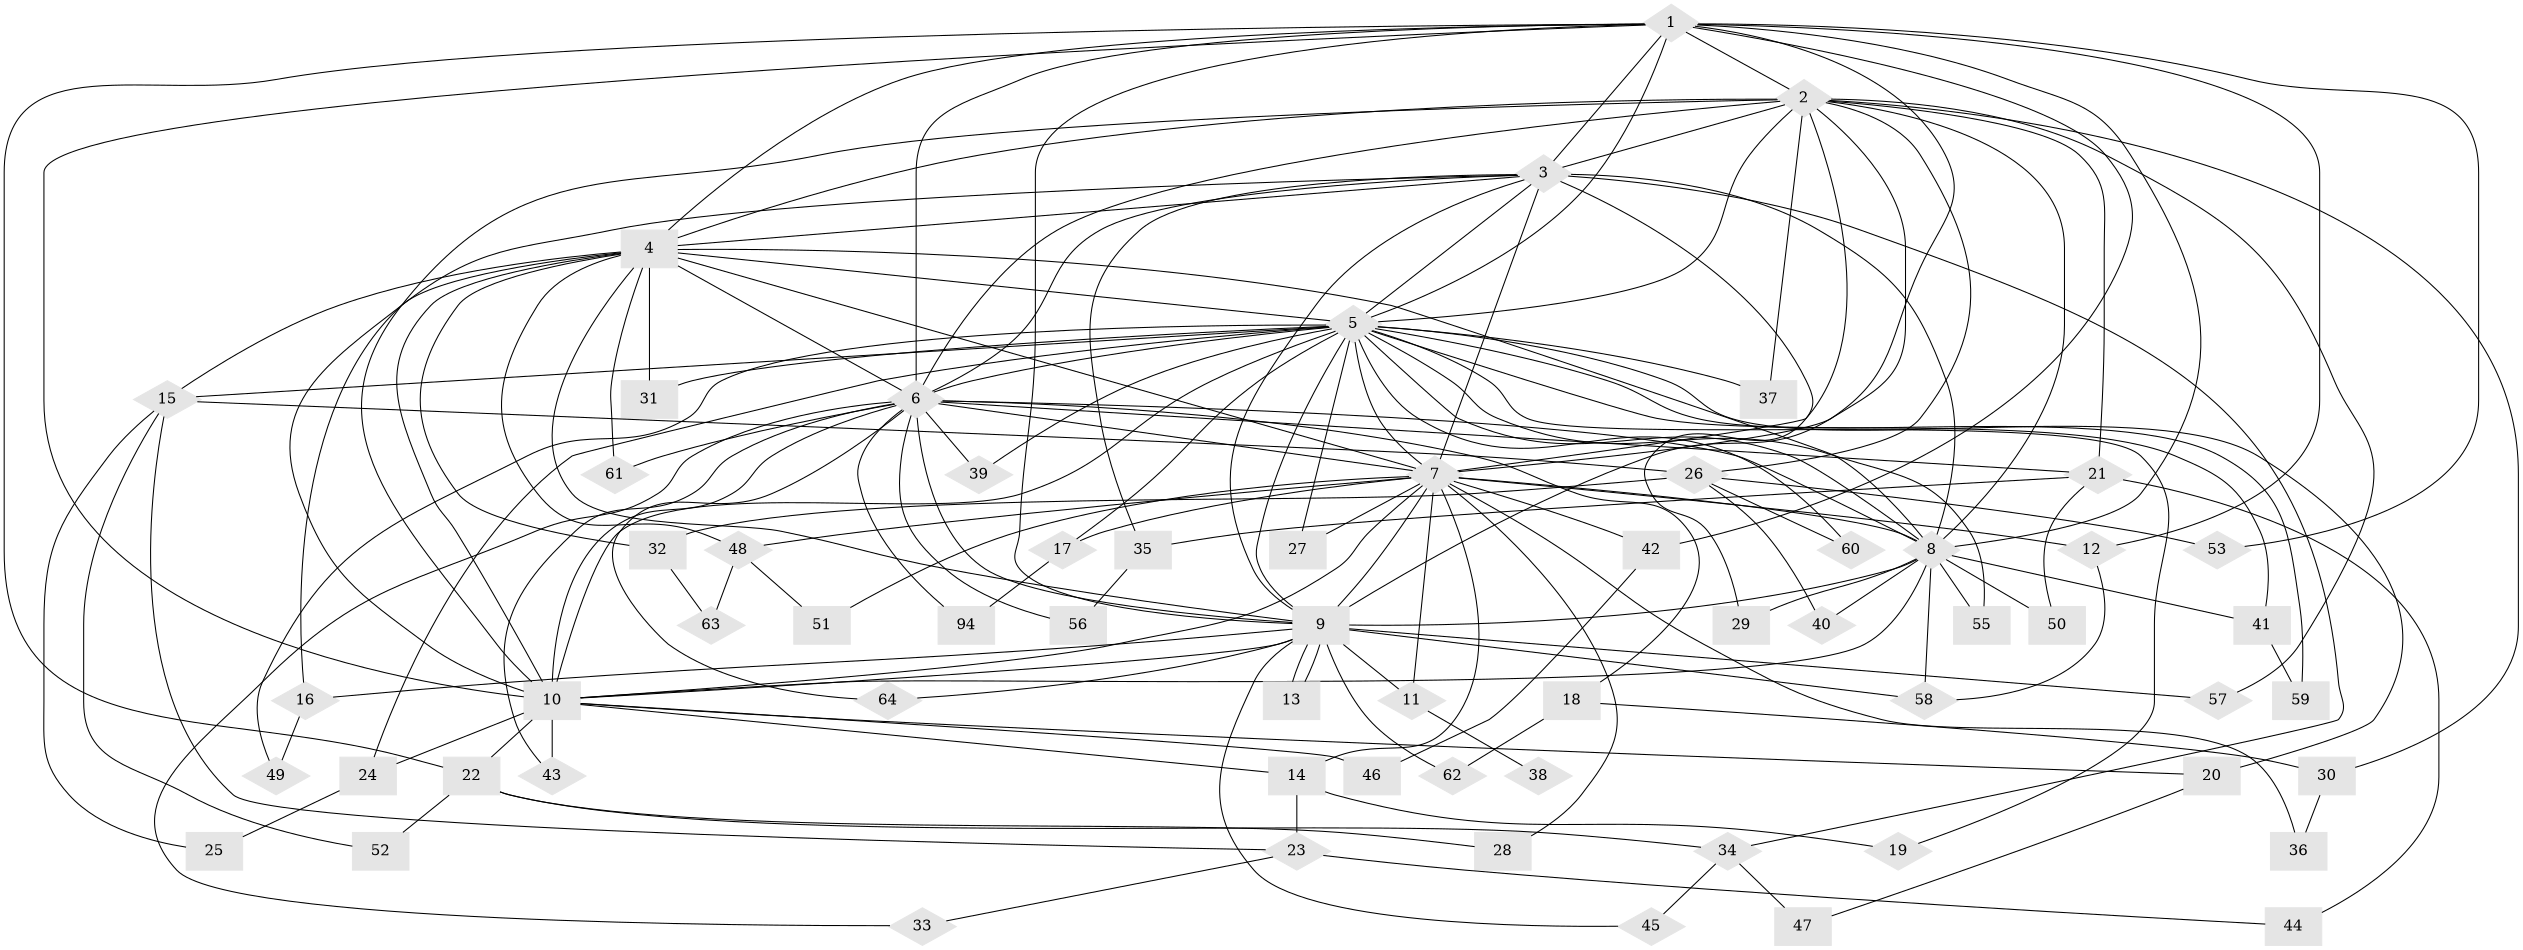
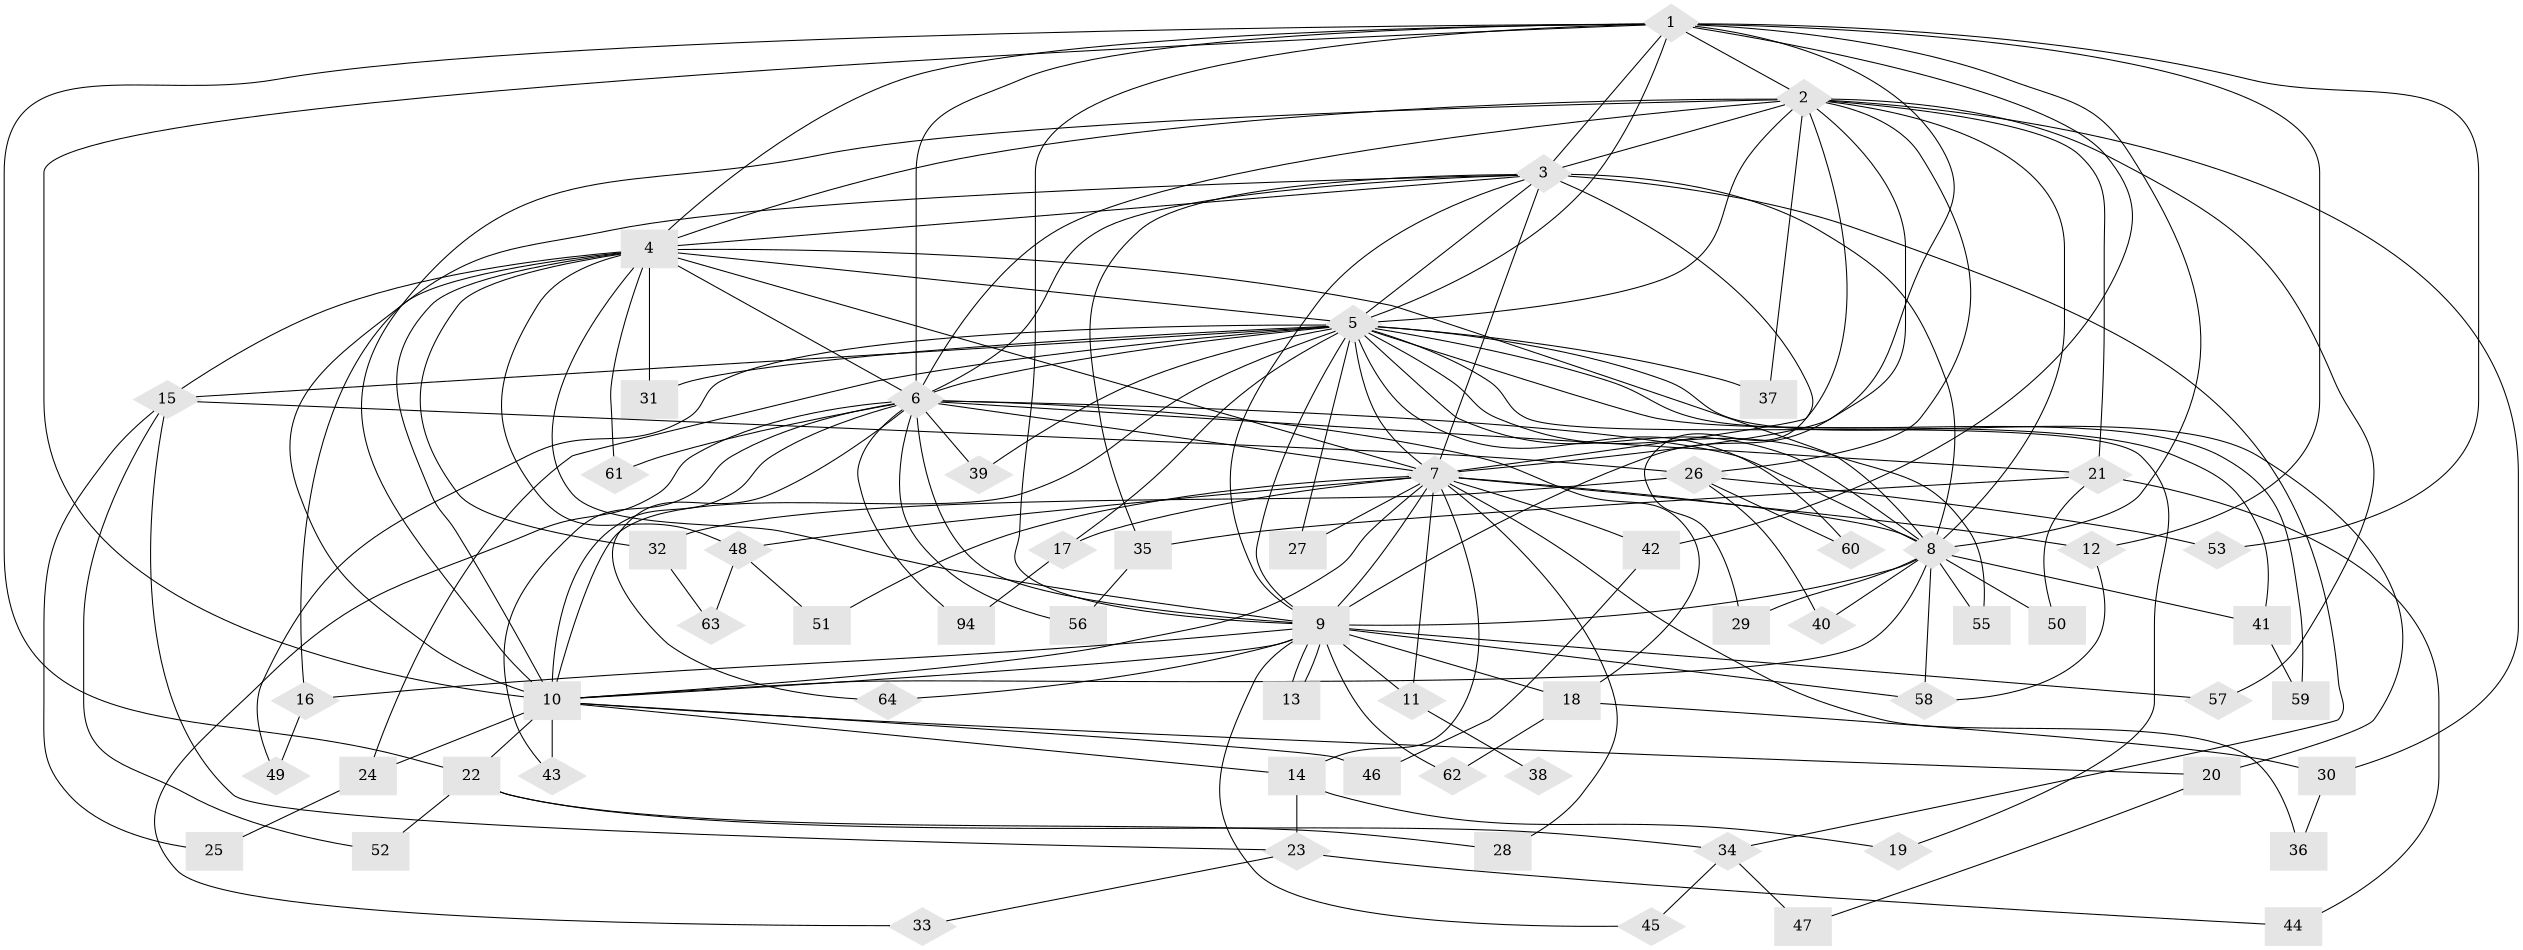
none -> (1446, 663)
